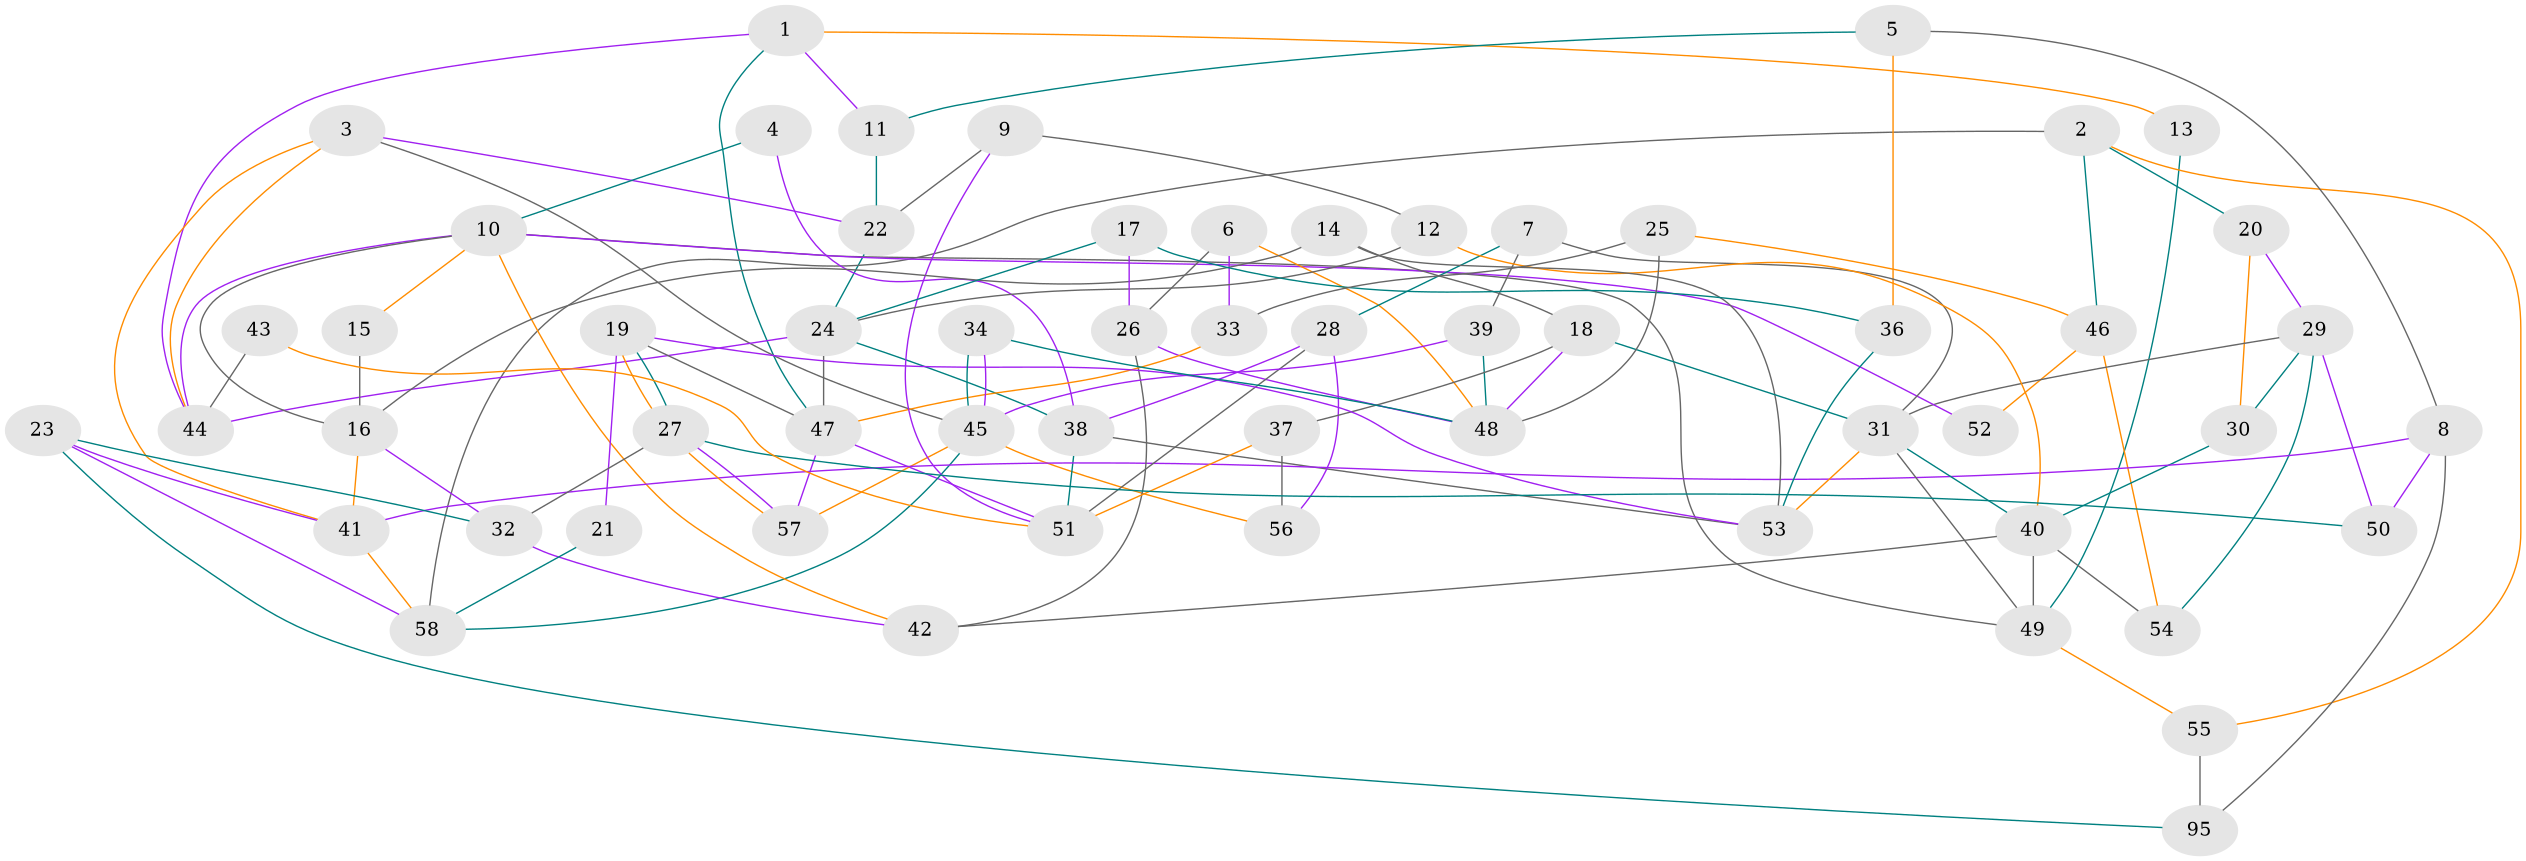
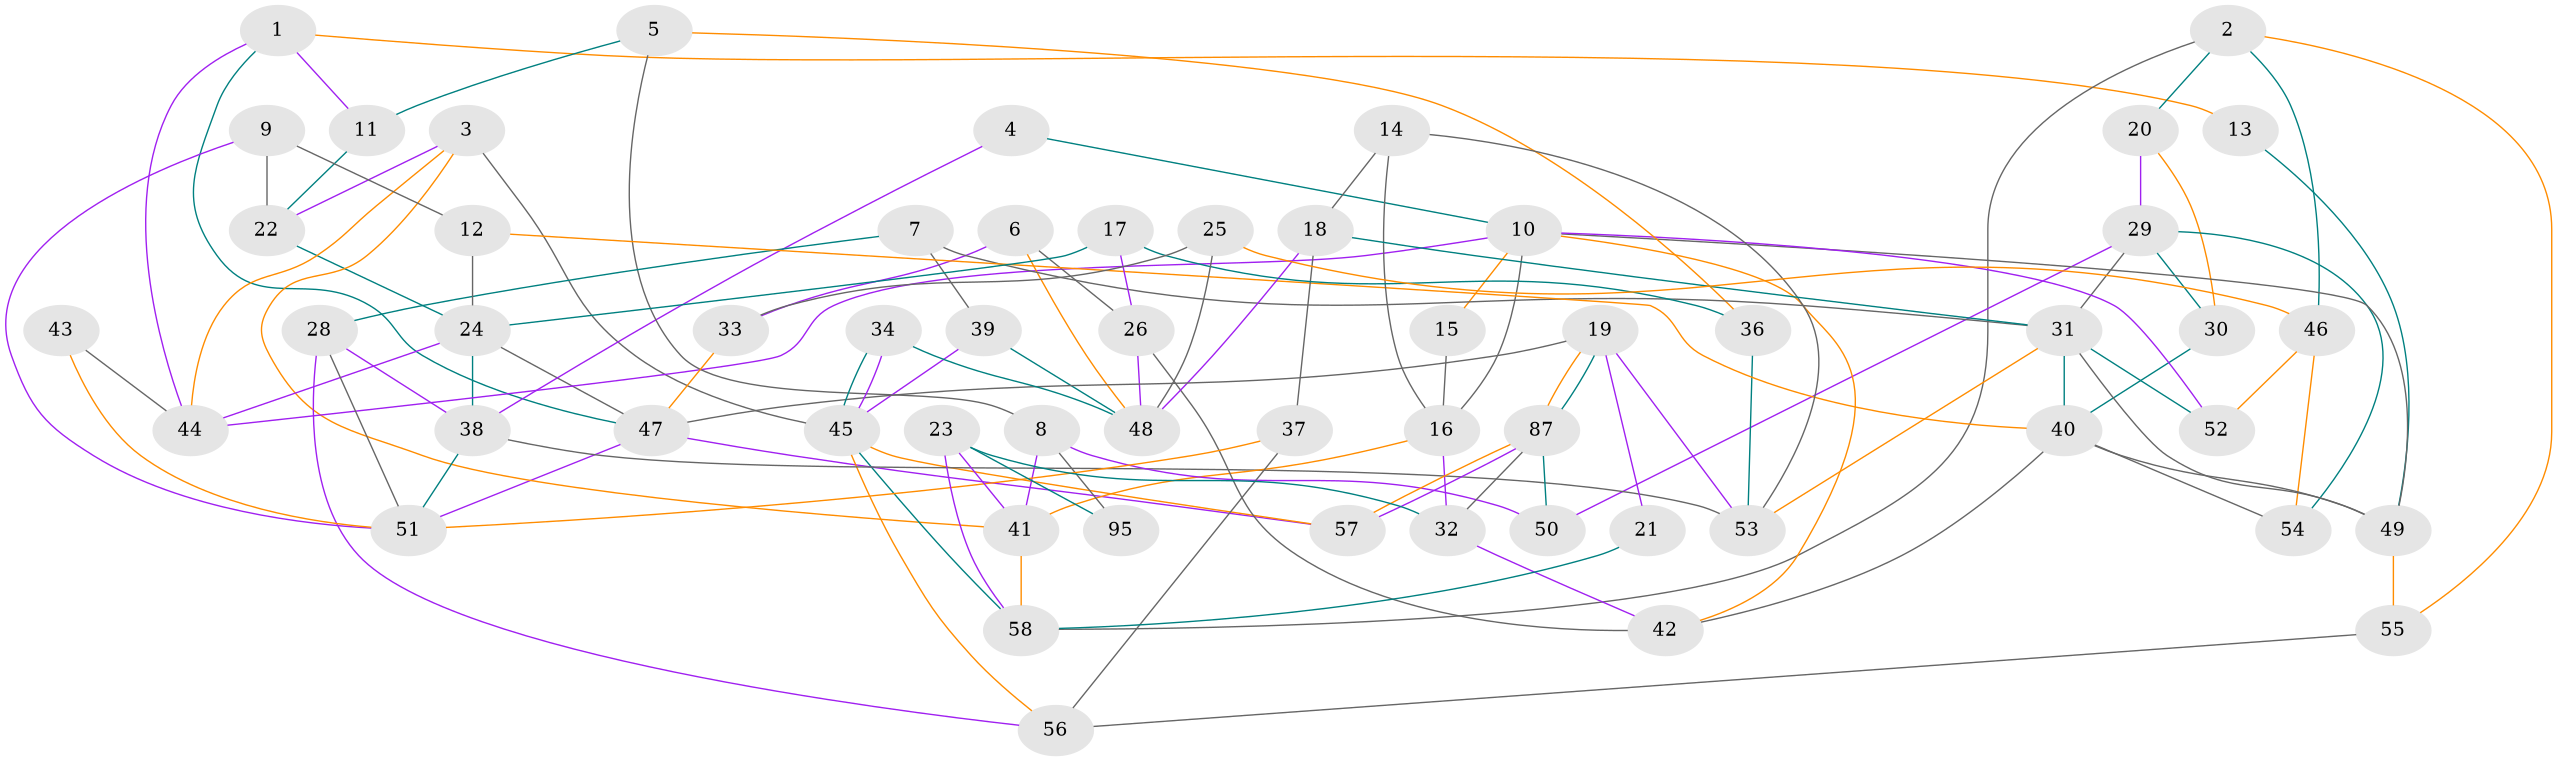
none -> (2131, 374)
(671, 431) -> (1542, 431)
(2200, 781) -> (1725, 681)
